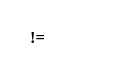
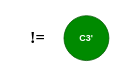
none -> (87, 38)
